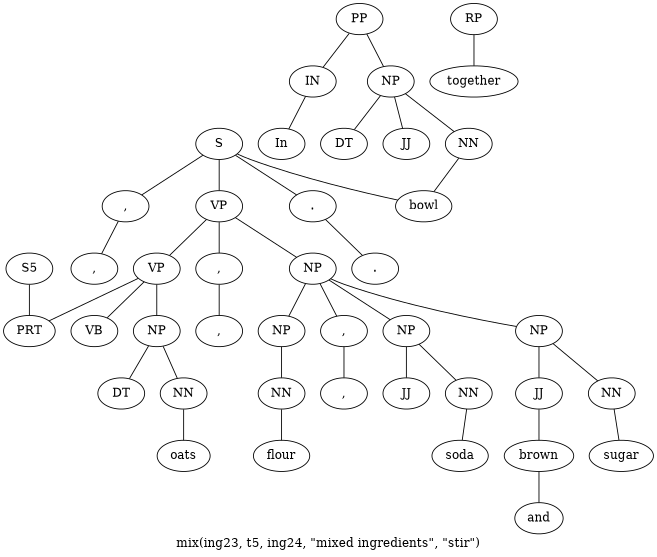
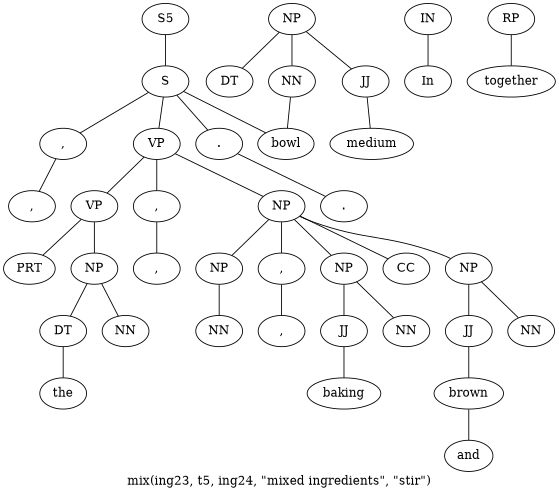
(360, 19) -> none
none -> (372, 144)
none -> (406, 269)
(29, 300) -> (165, 50)
(94, 331) -> none
none -> (63, 393)
none -> (344, 393)
(184, 456) -> none
(282, 456) -> none
(460, 456) -> none
(621, 456) -> none
